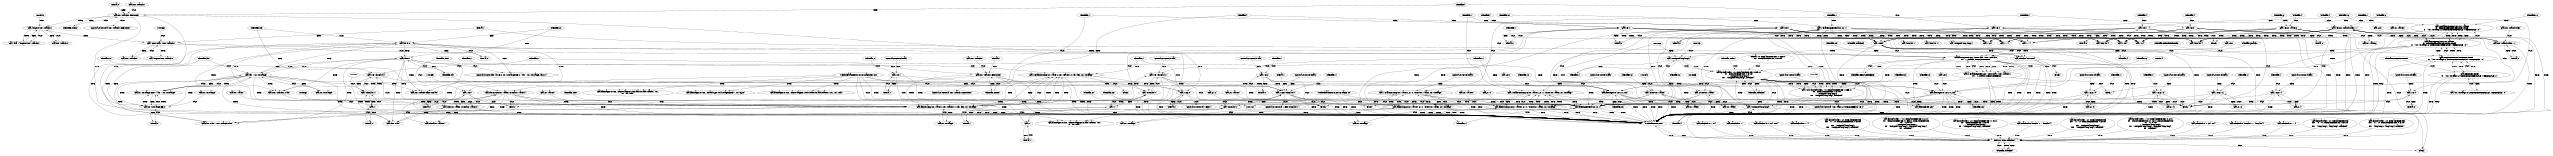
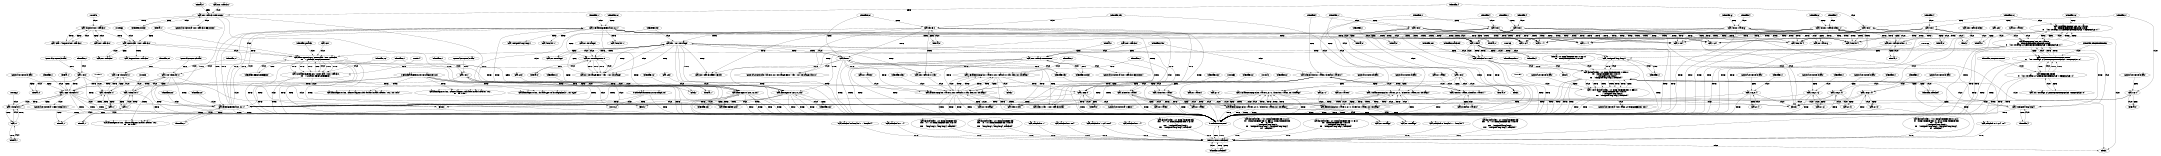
(327, 54) -> (802, 30)
